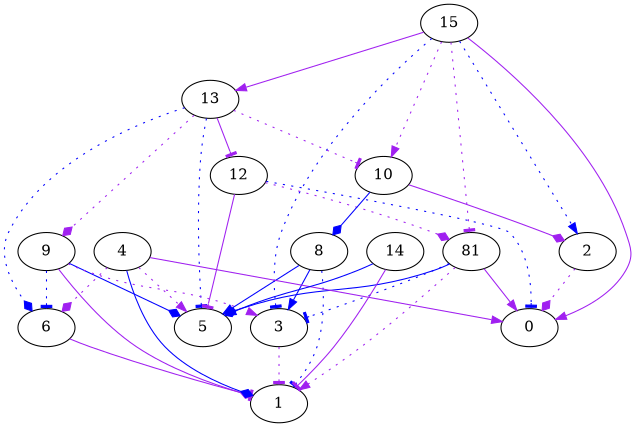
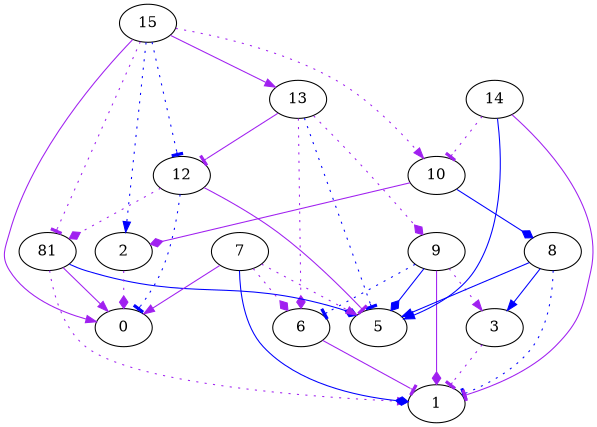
(294, 136) -> (467, 135)
(319, 162) -> (164, 97)
(55, 176) -> (299, 198)
(123, 252) -> (240, 252)
(383, 290) -> none
